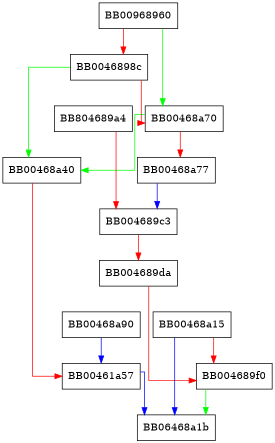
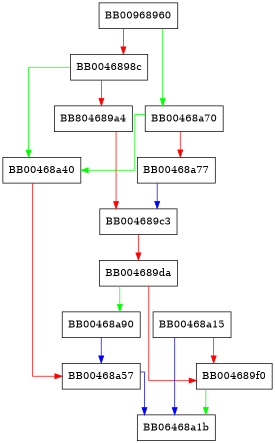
(141, 102) -> (101, 89)
none -> (120, 295)
(101, 376) -> (101, 376)
